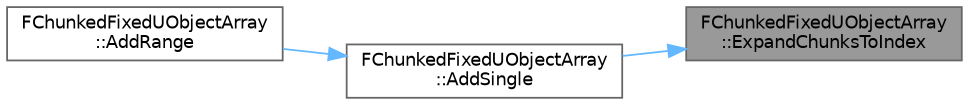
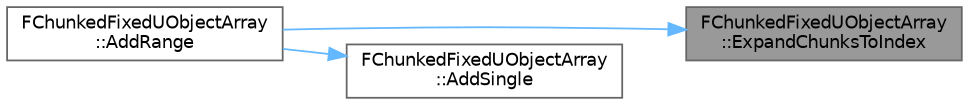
(645, 53) -> (475, 27)
